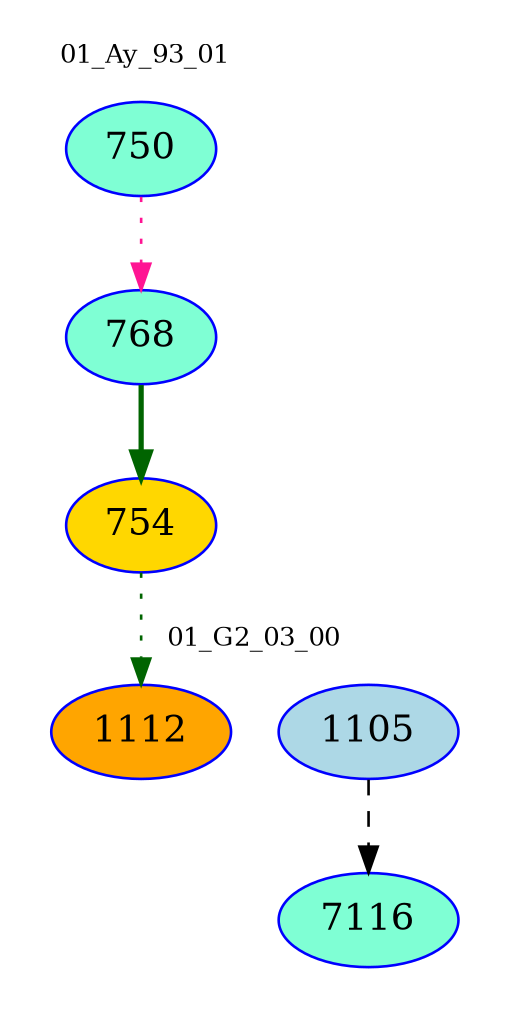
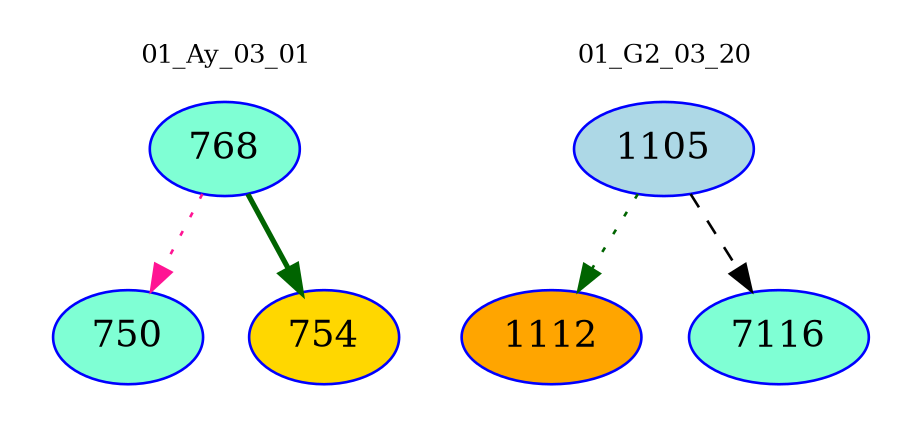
(145, 56) -> (226, 56)
(141, 230) -> (183, 231)
(141, 630) -> (615, 231)
(255, 639) -> (665, 56)
